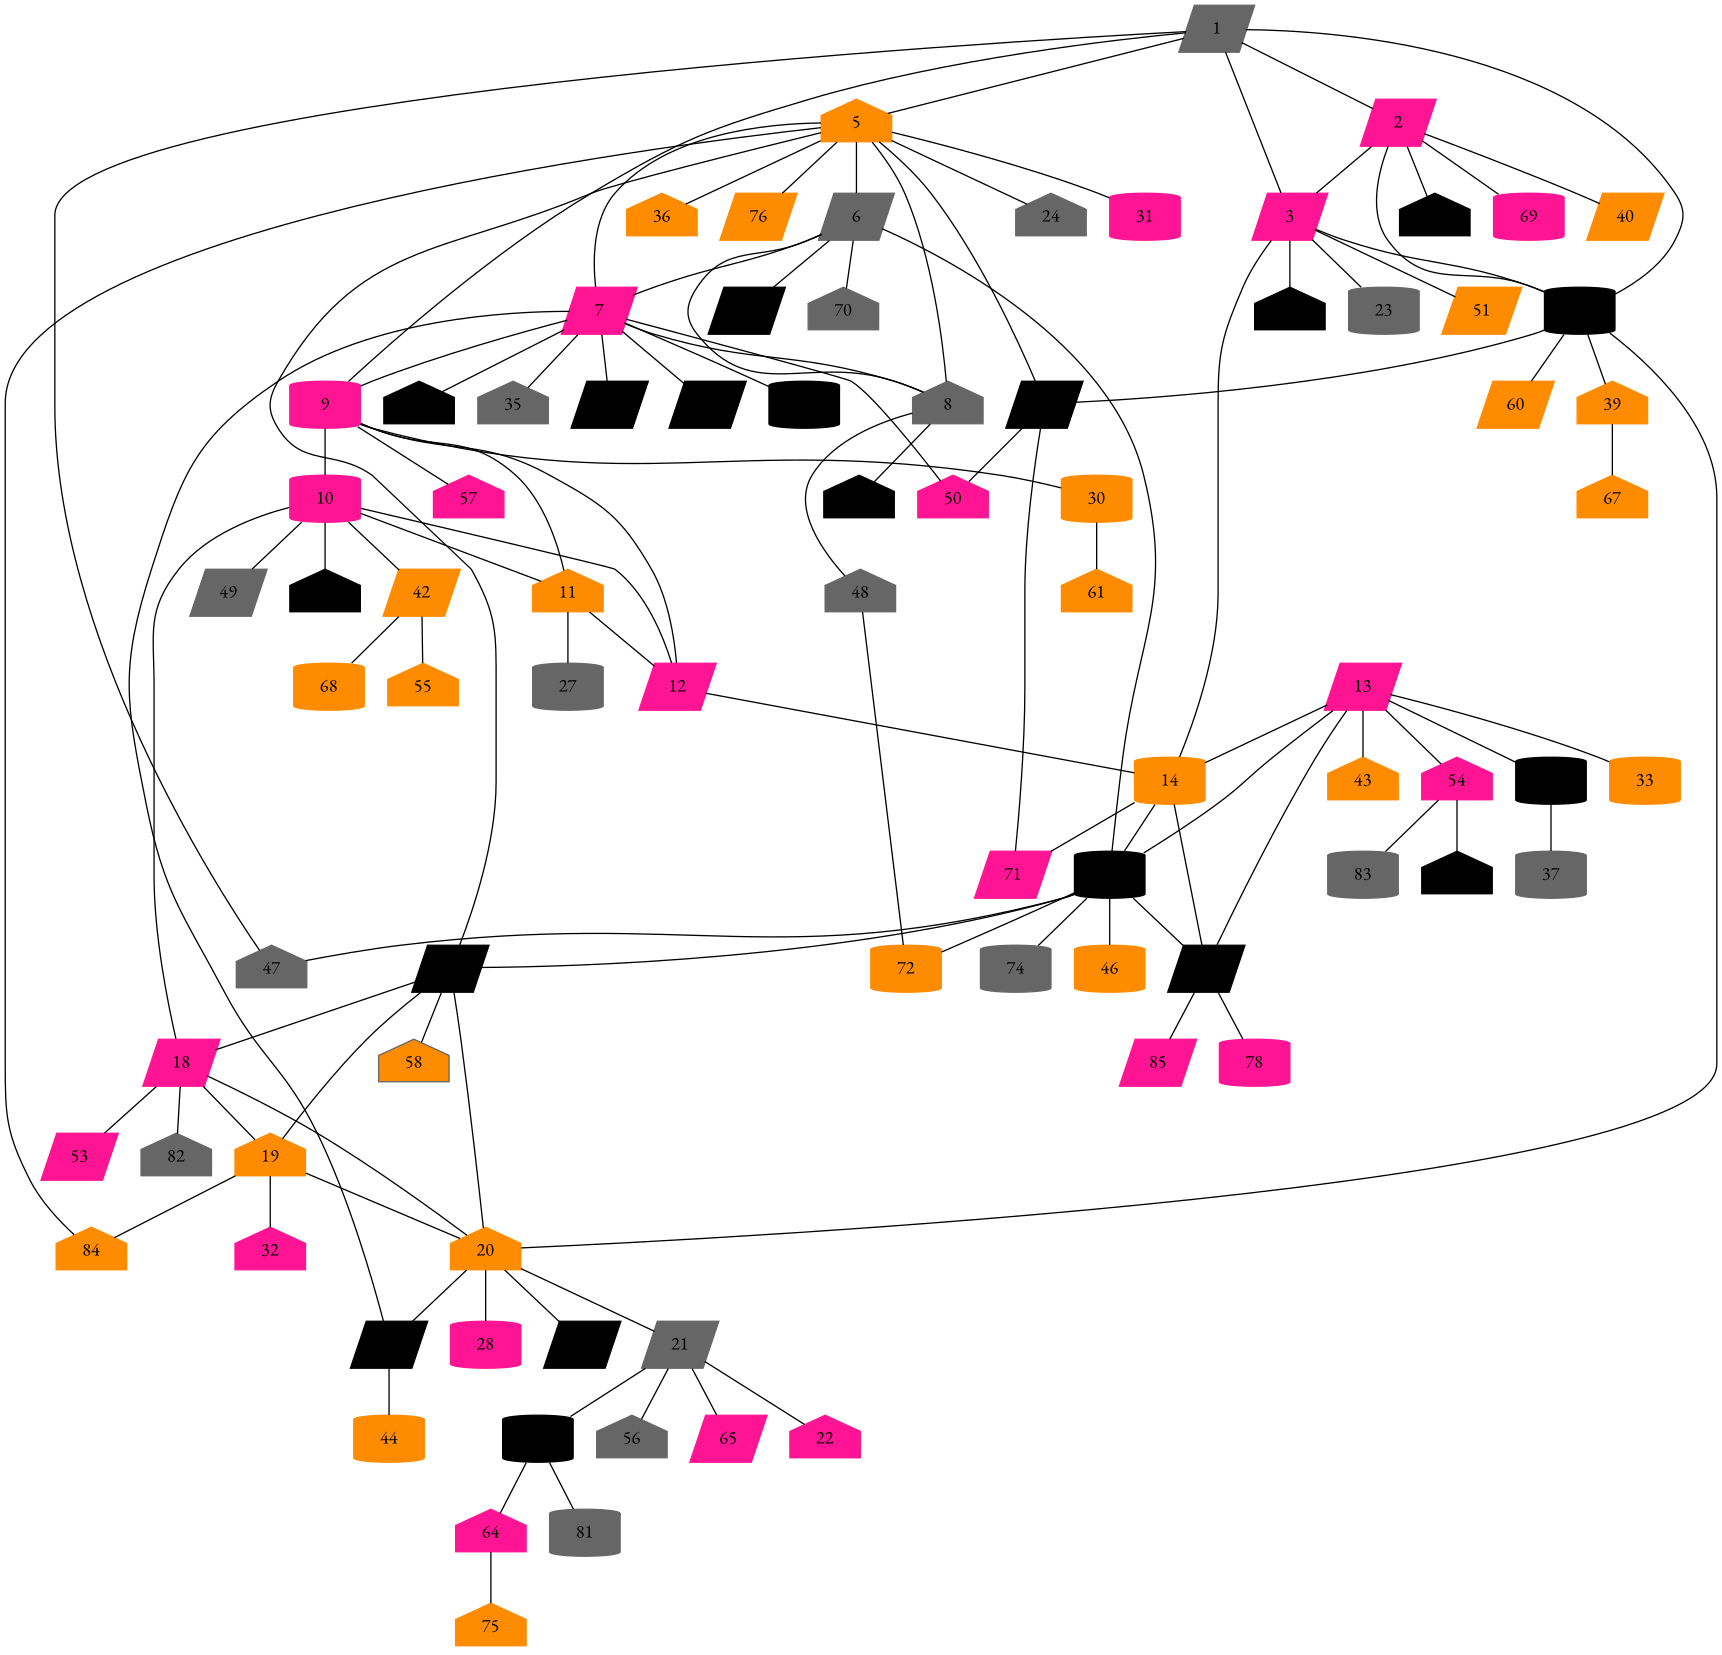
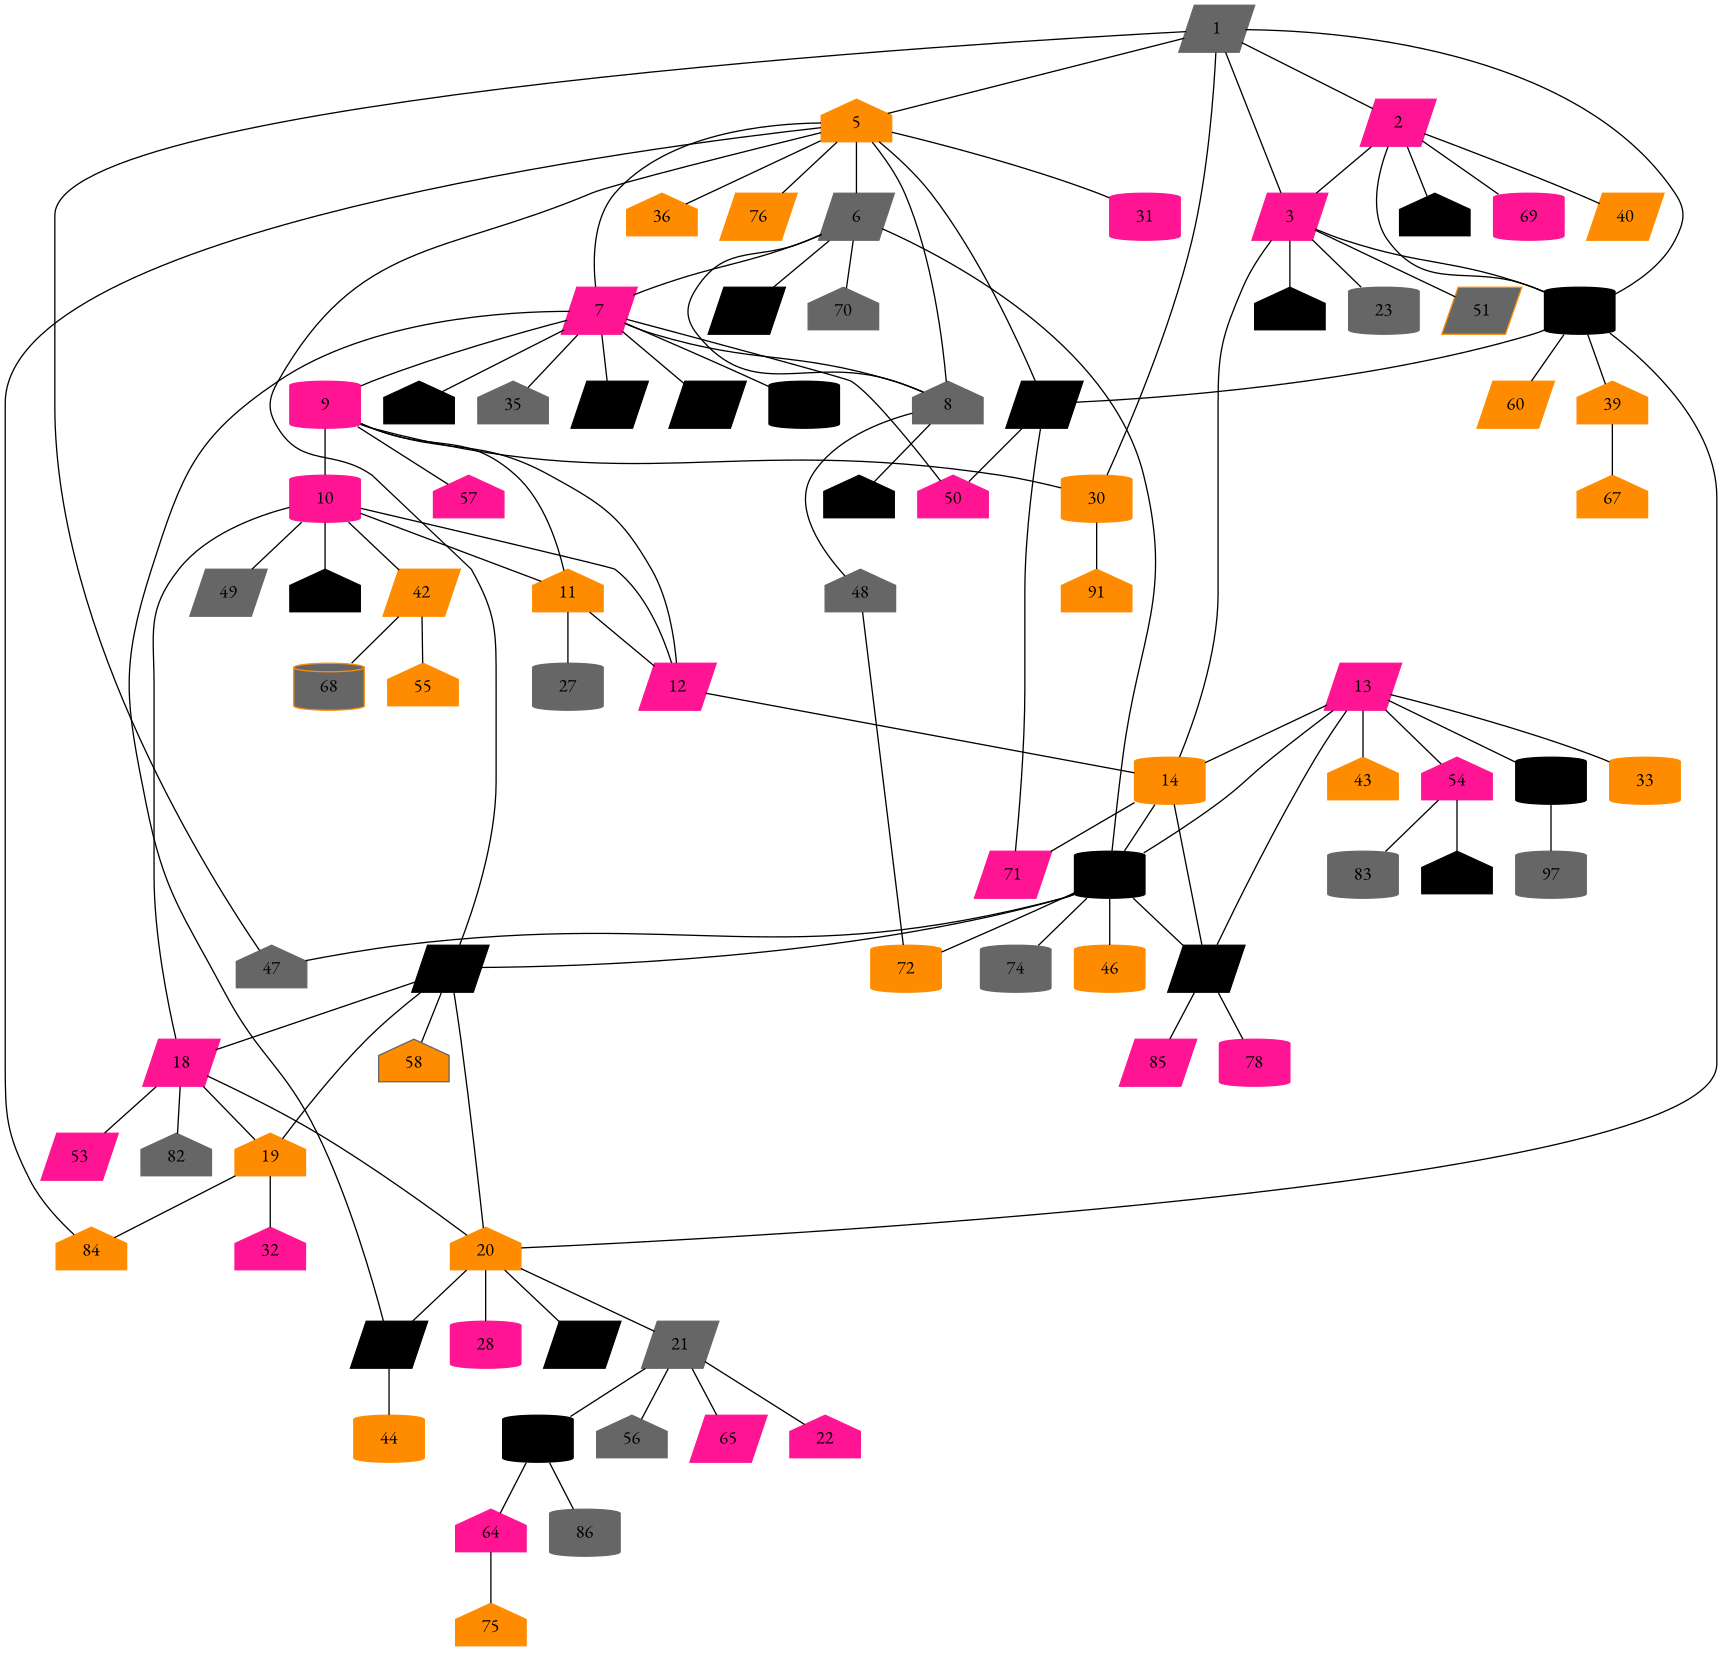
(732, 124) -> (1184, 269)
(1051, 217) -> none
(1482, 311) -> (1482, 311)
(1097, 593) -> (1097, 593)
(329, 687) -> (329, 687)
(1551, 875) -> (1551, 875)
(383, 1206) -> none
(585, 1533) -> (585, 1533)
